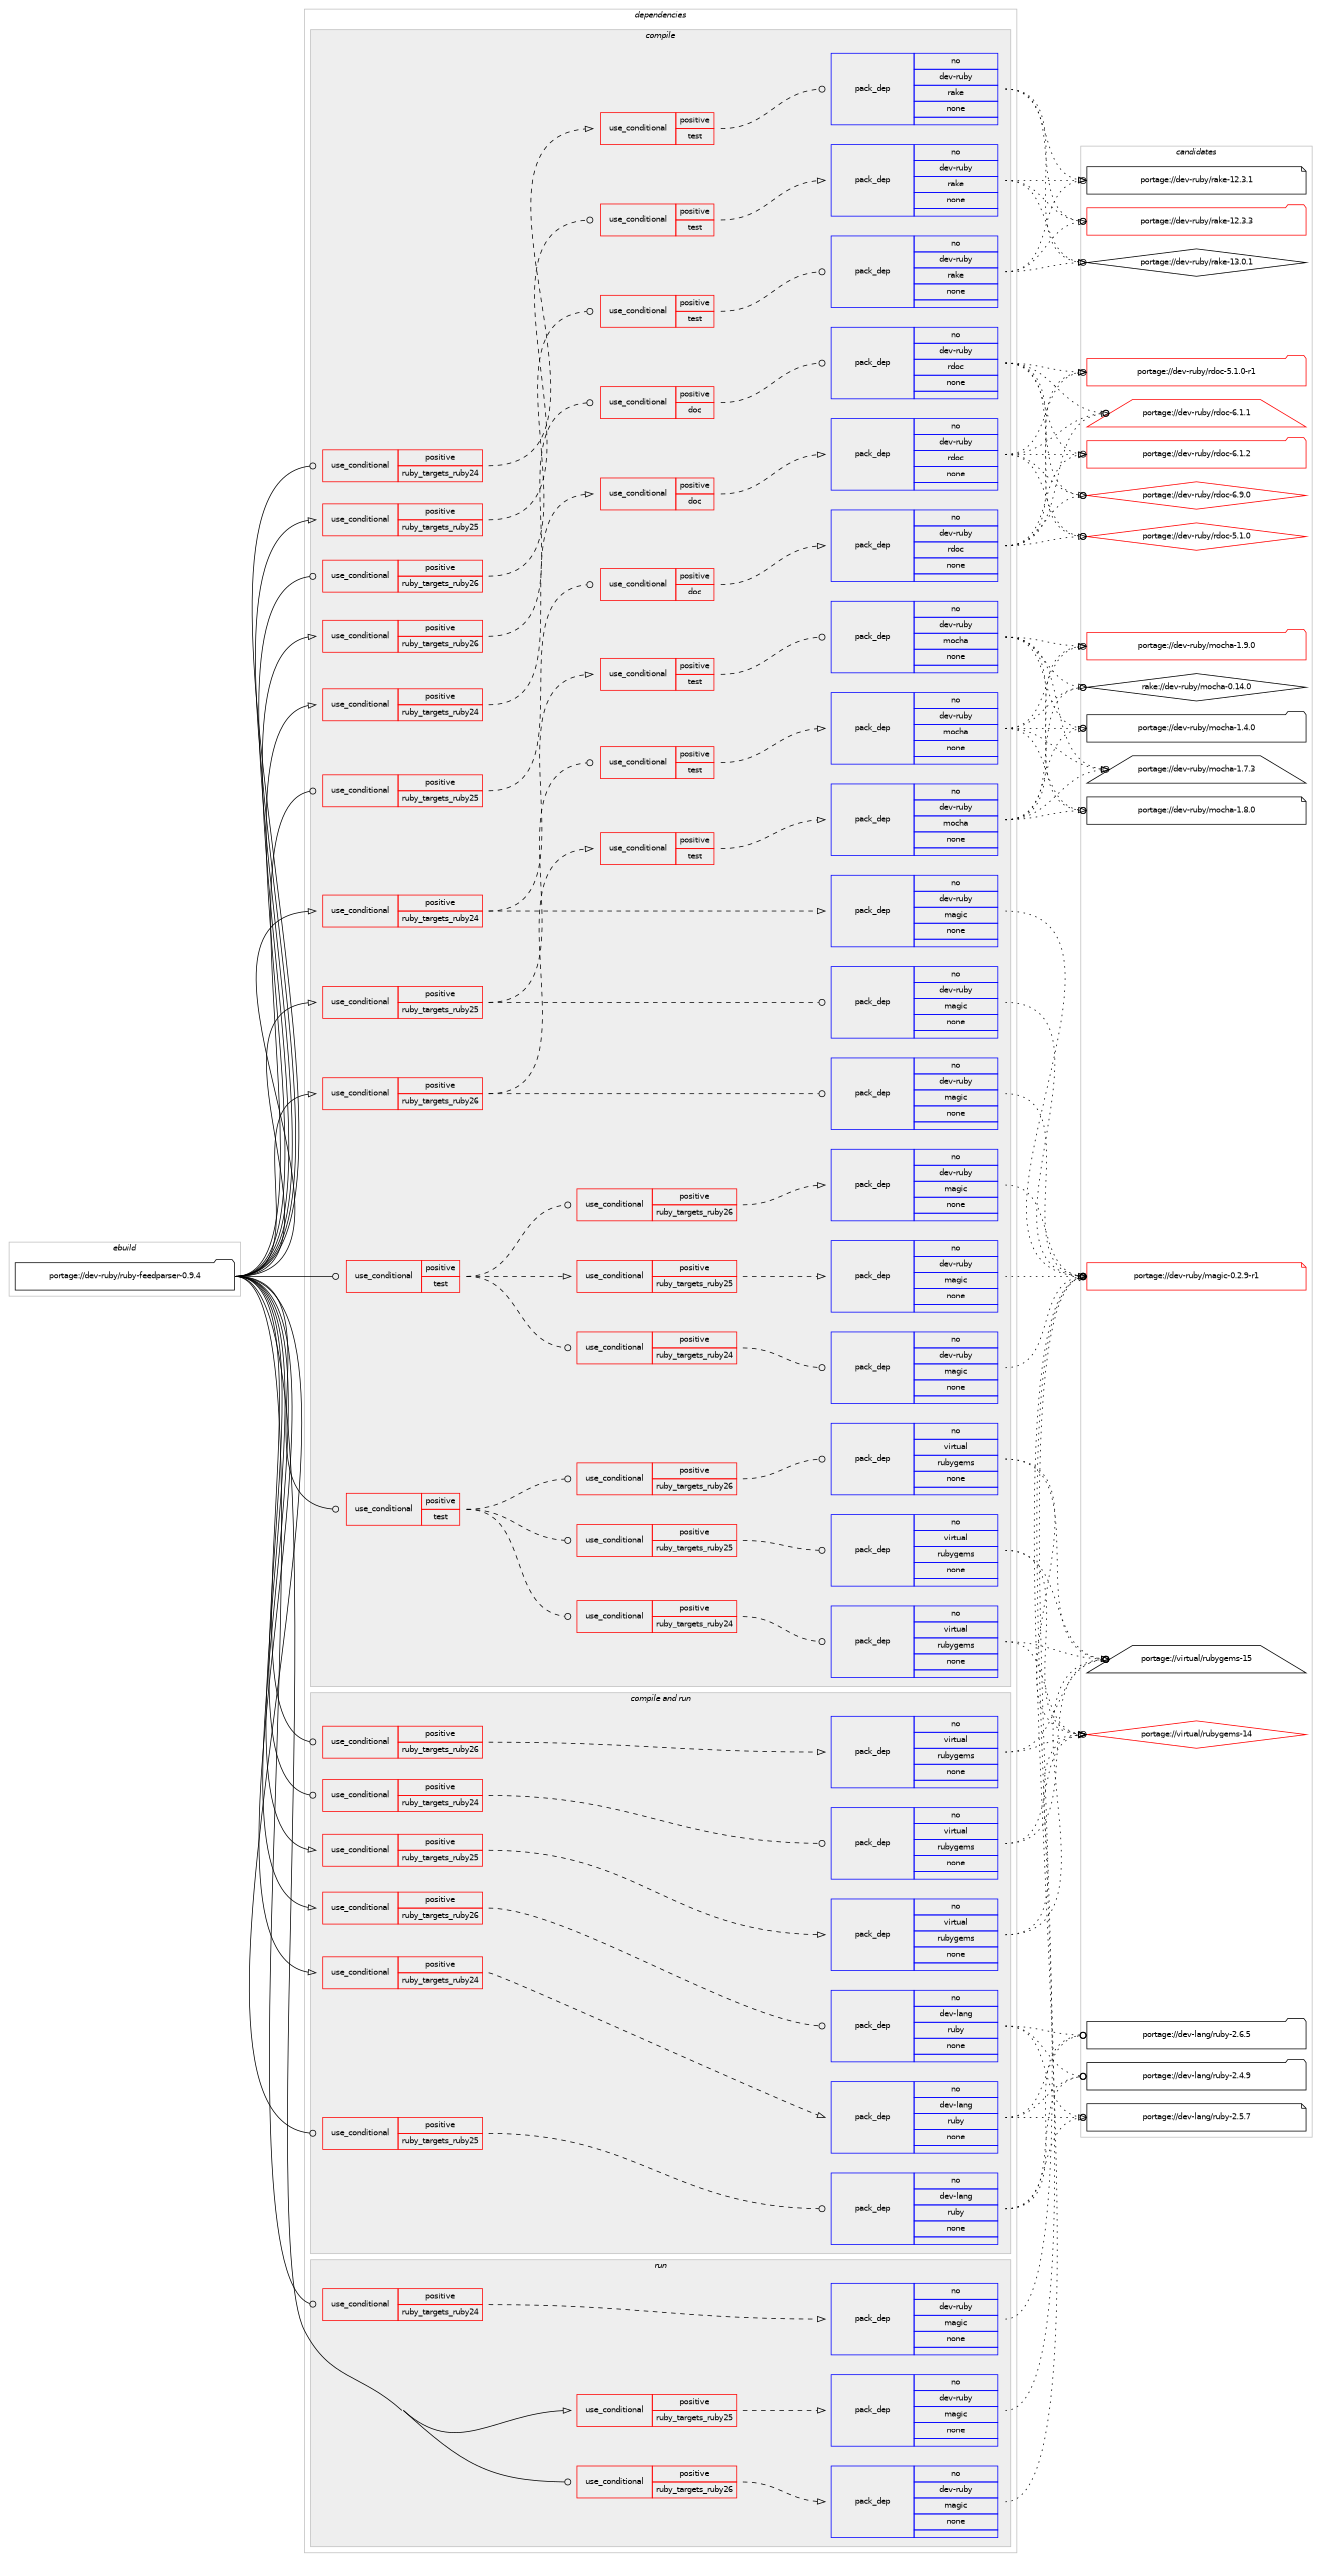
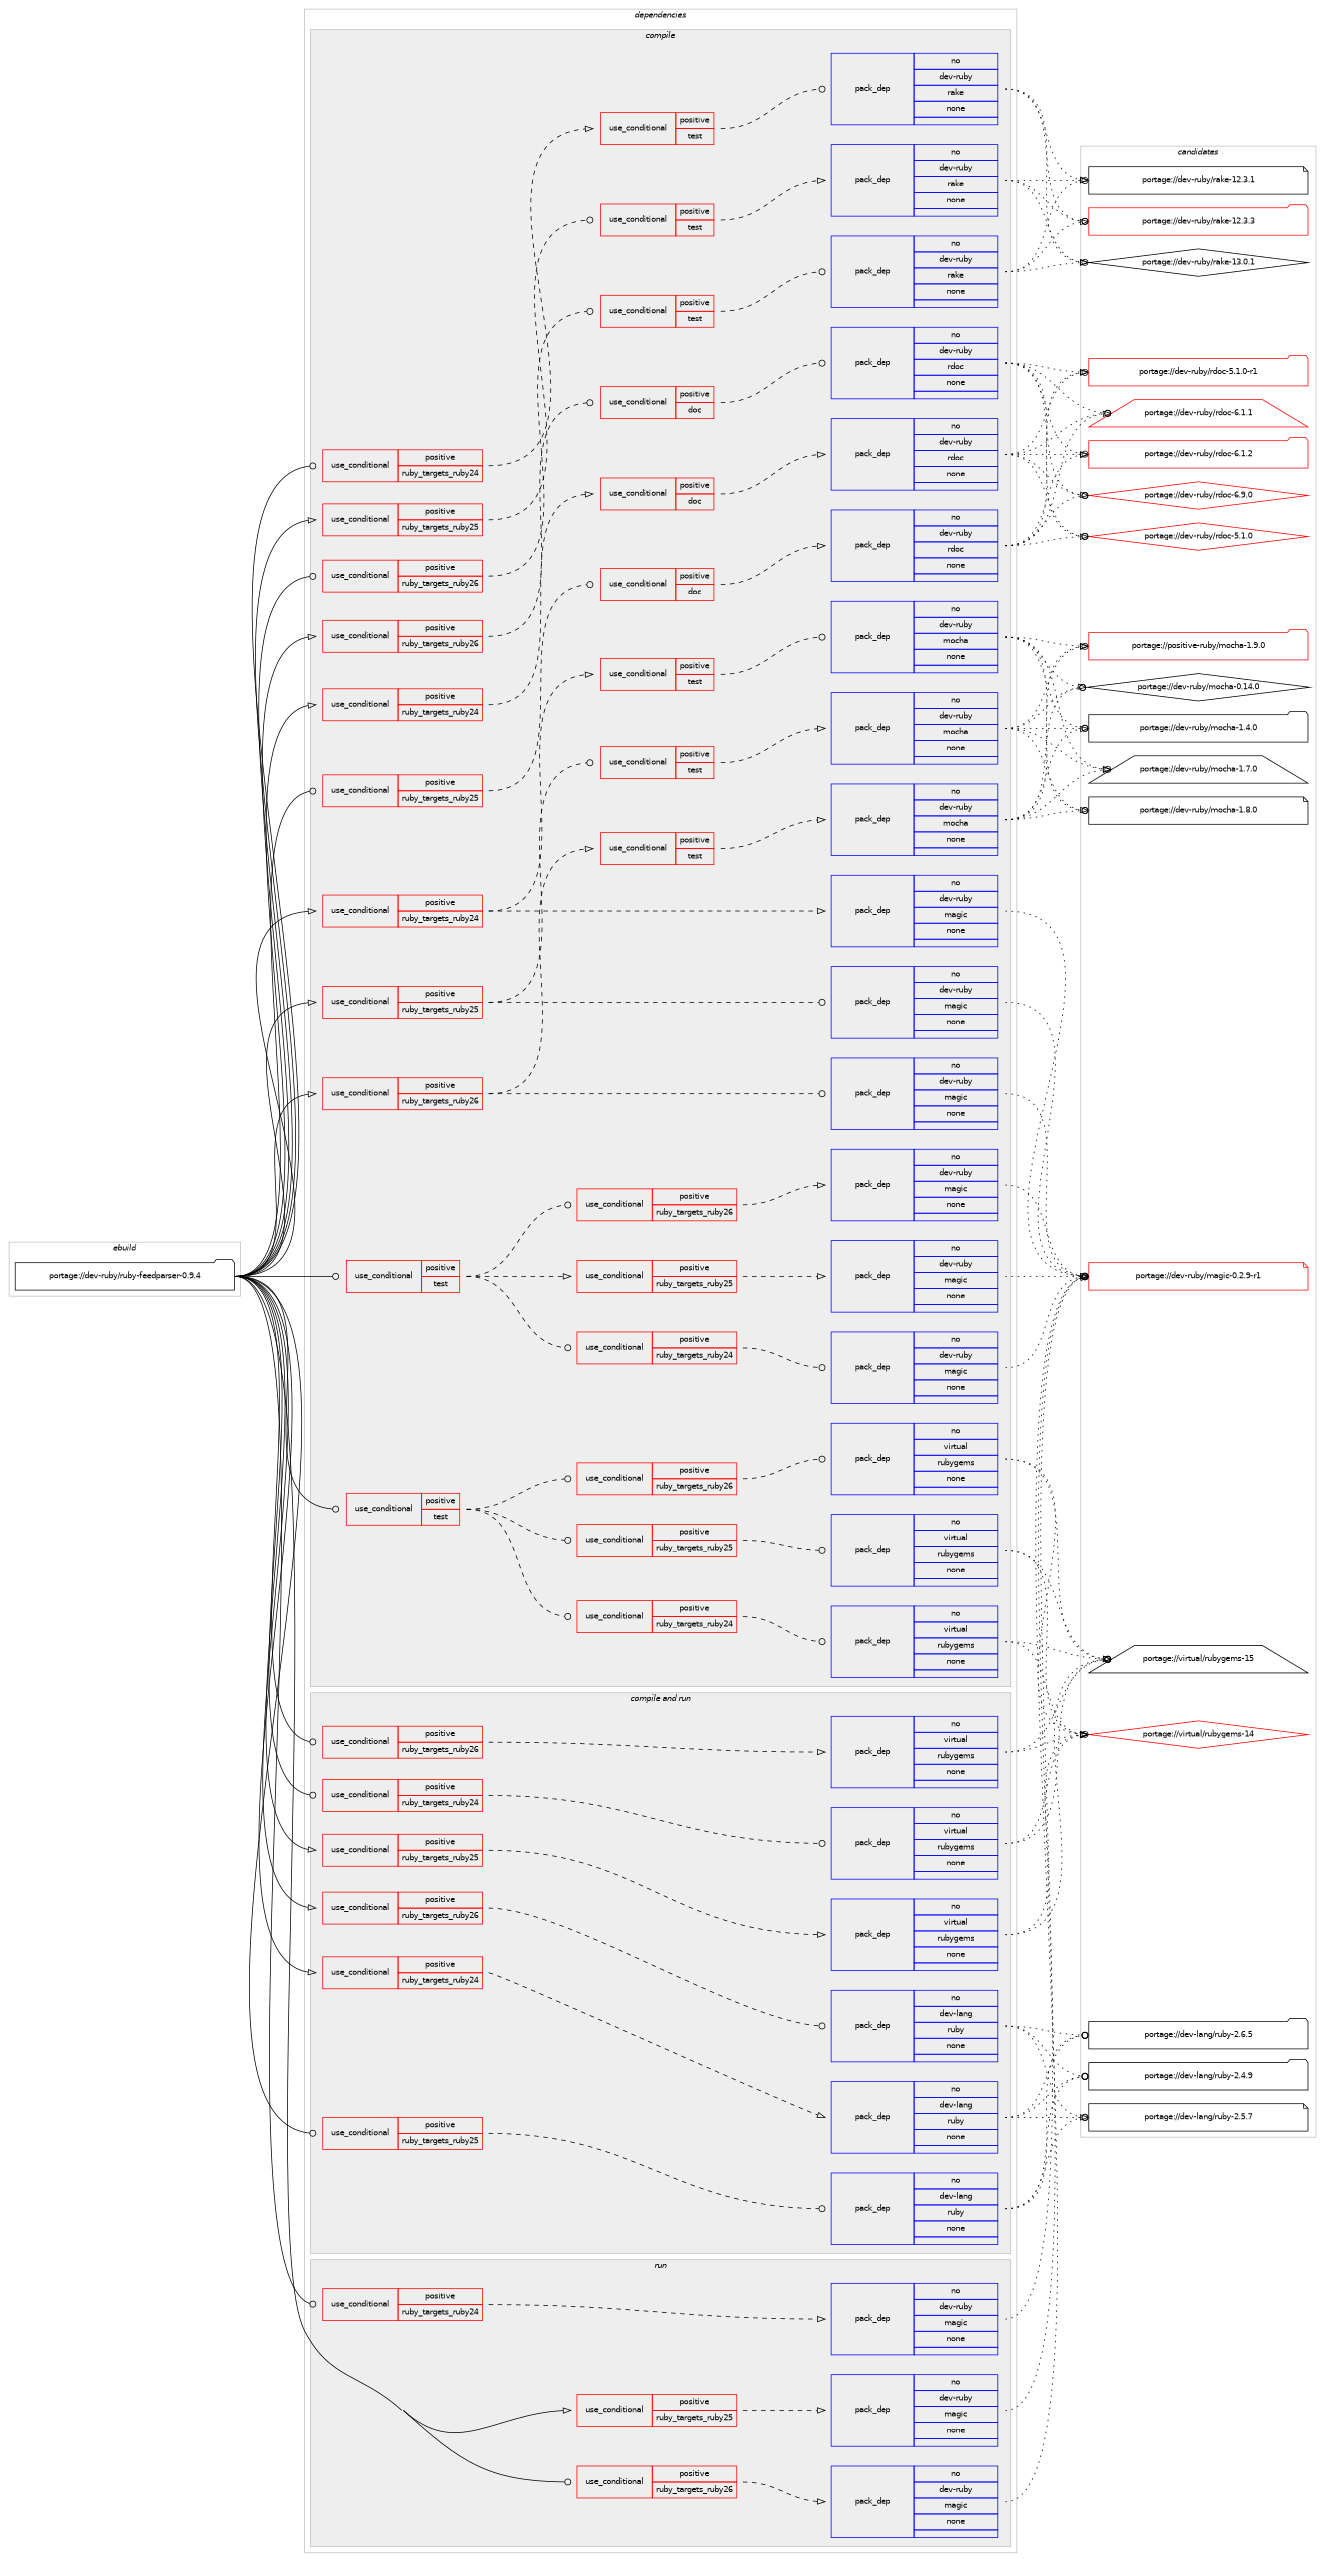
(1196, 646) -> (1198, 646)
(1196, 687) -> (1198, 687)
(1196, 769) -> (1198, 769)
